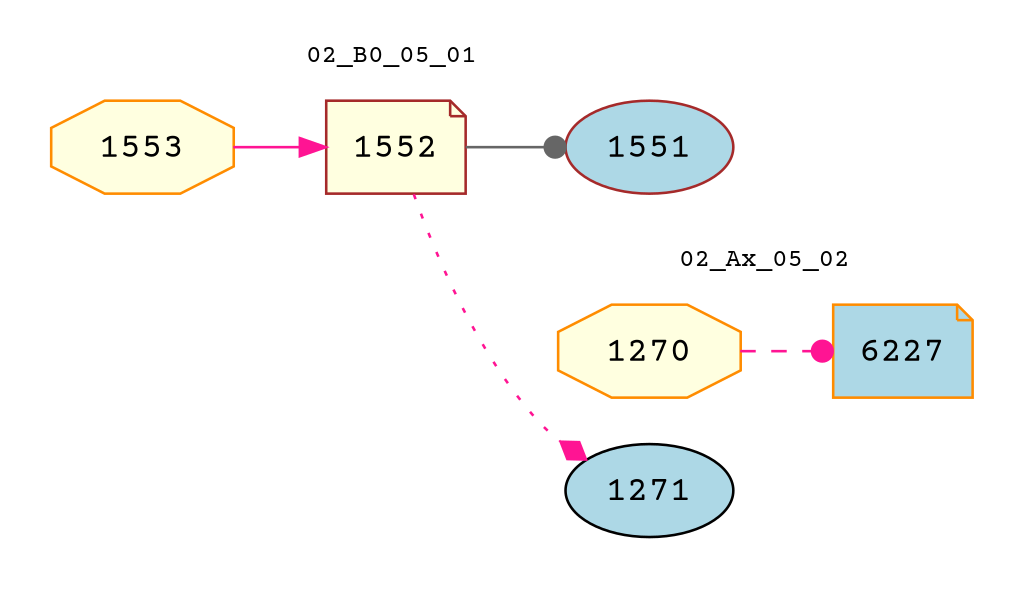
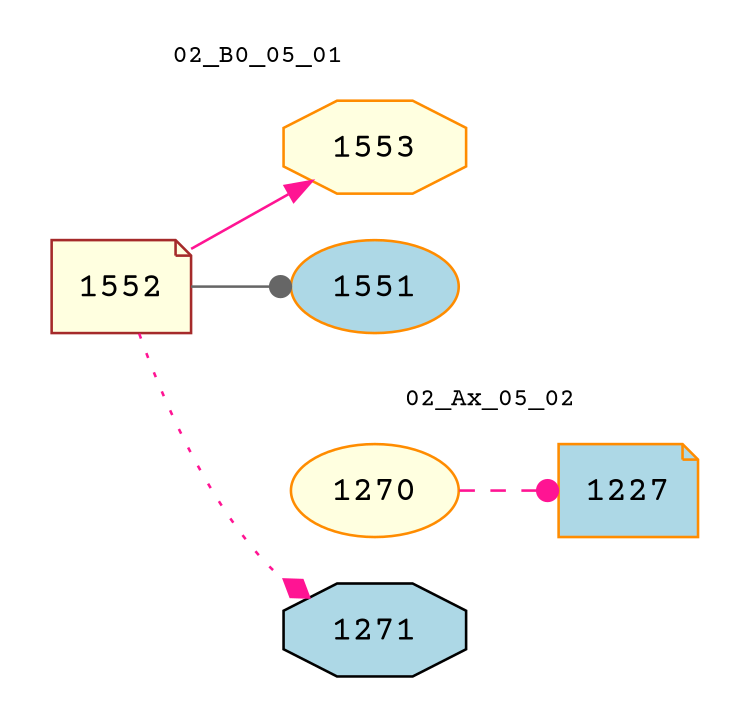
(266, 147) -> (240, 222)
(649, 147) -> (375, 287)
(649, 351) -> (375, 491)
(903, 351) -> (628, 491)
(649, 491) -> (375, 630)
